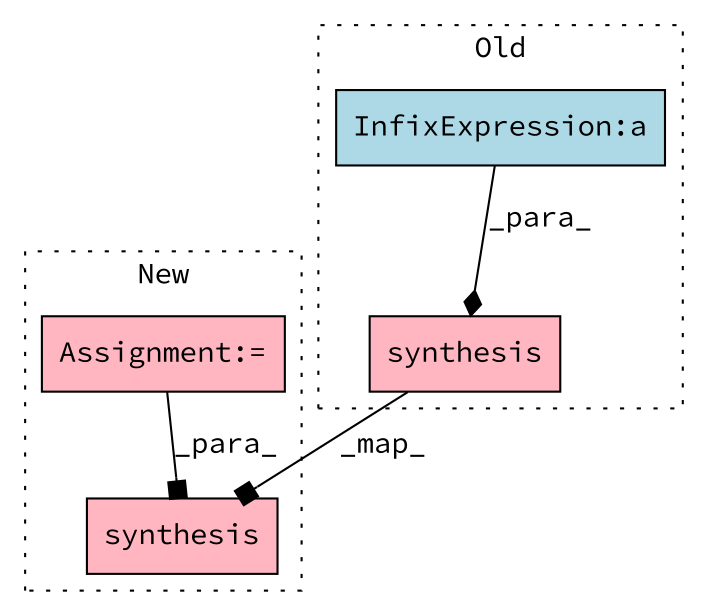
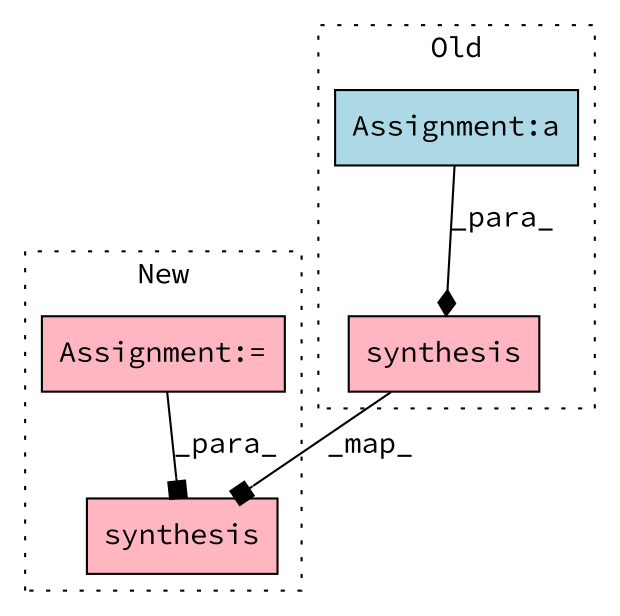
(501, 128) -> (457, 128)
